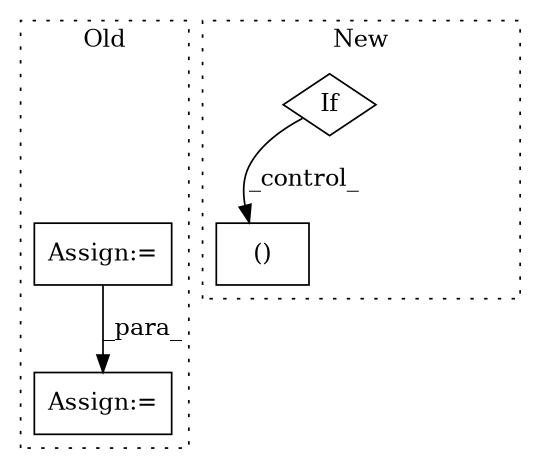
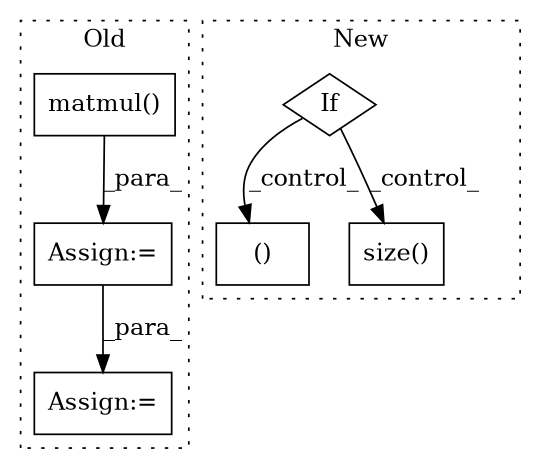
none -> (105, 105)
none -> (397, 254)
